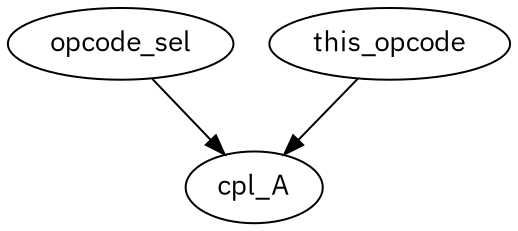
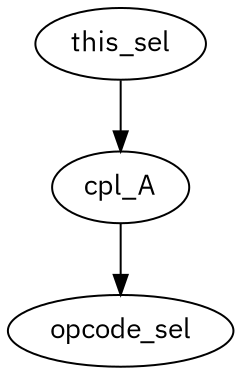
(390, 44) -> (121, 44)
(182, 109) -> (121, 249)
